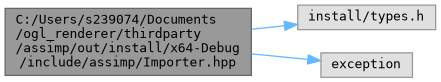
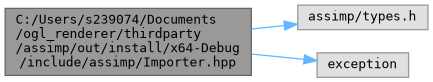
(367, 17) -> (363, 17)
